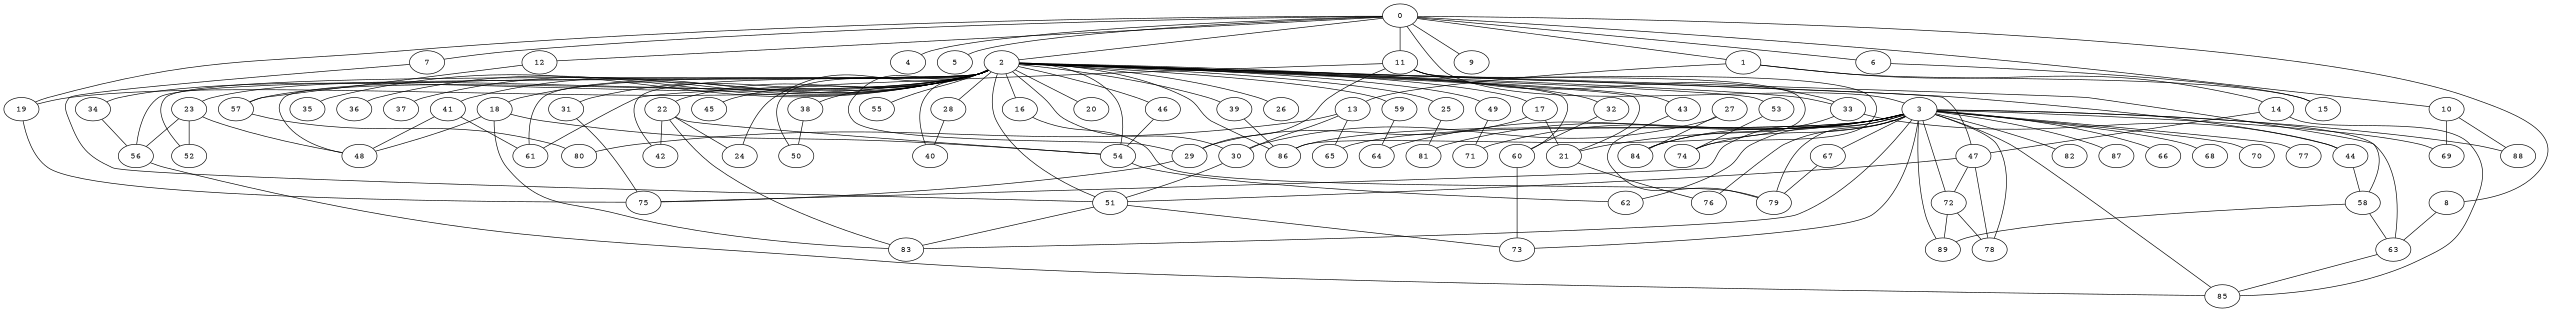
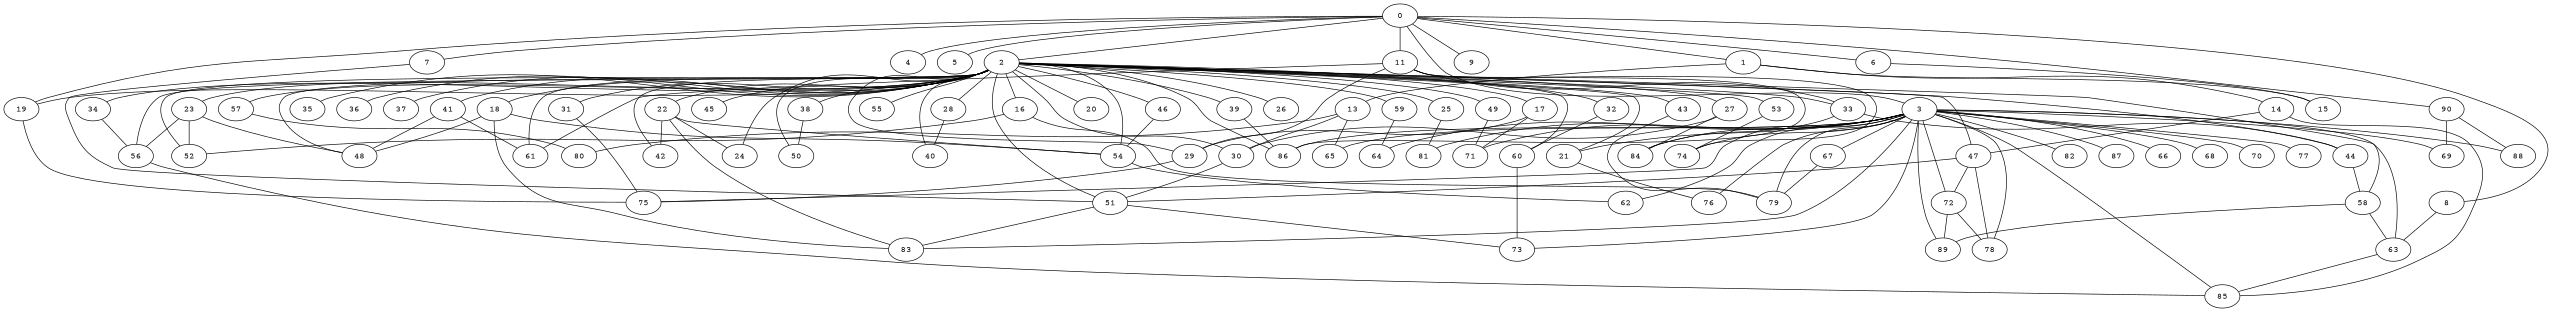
(539, 62) -> none
none -> (1369, 75)
(2447, 109) -> (2447, 109)
(1552, 133) -> (1505, 133)
none -> (606, 140)
